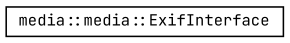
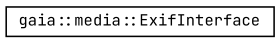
(145, 22) -> (140, 22)
